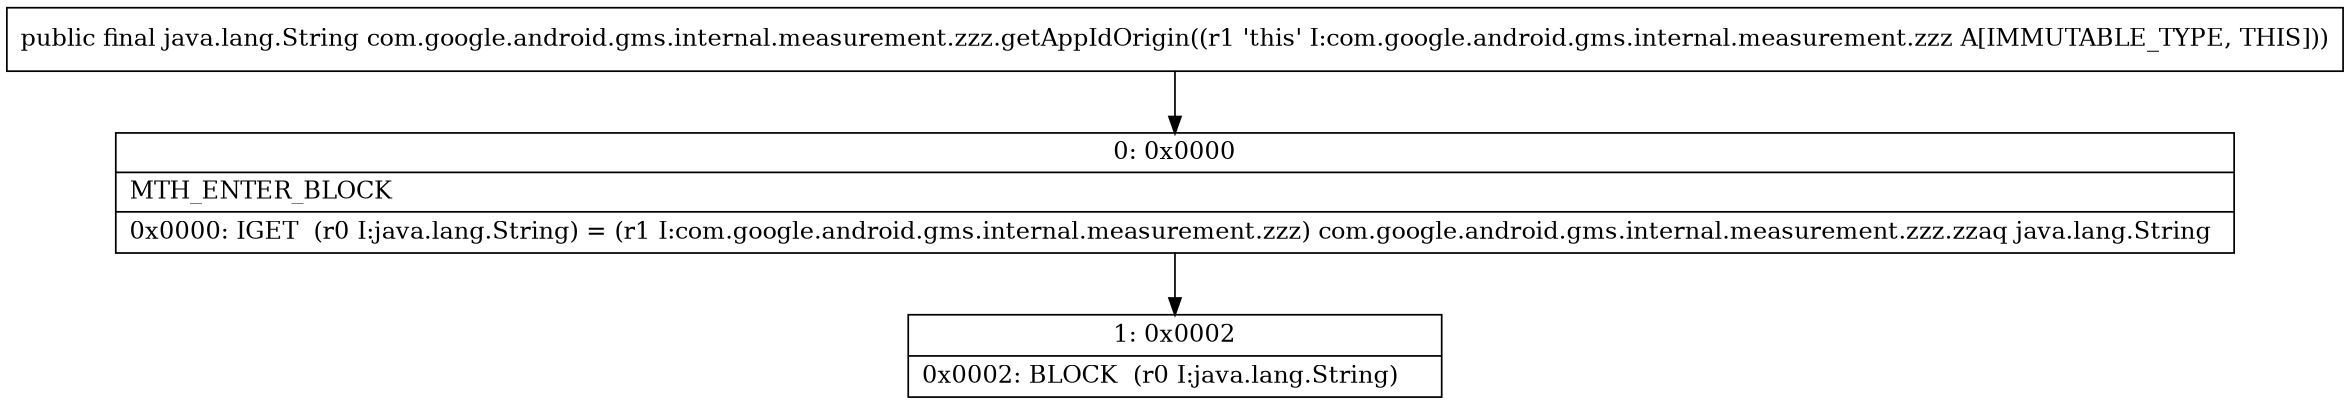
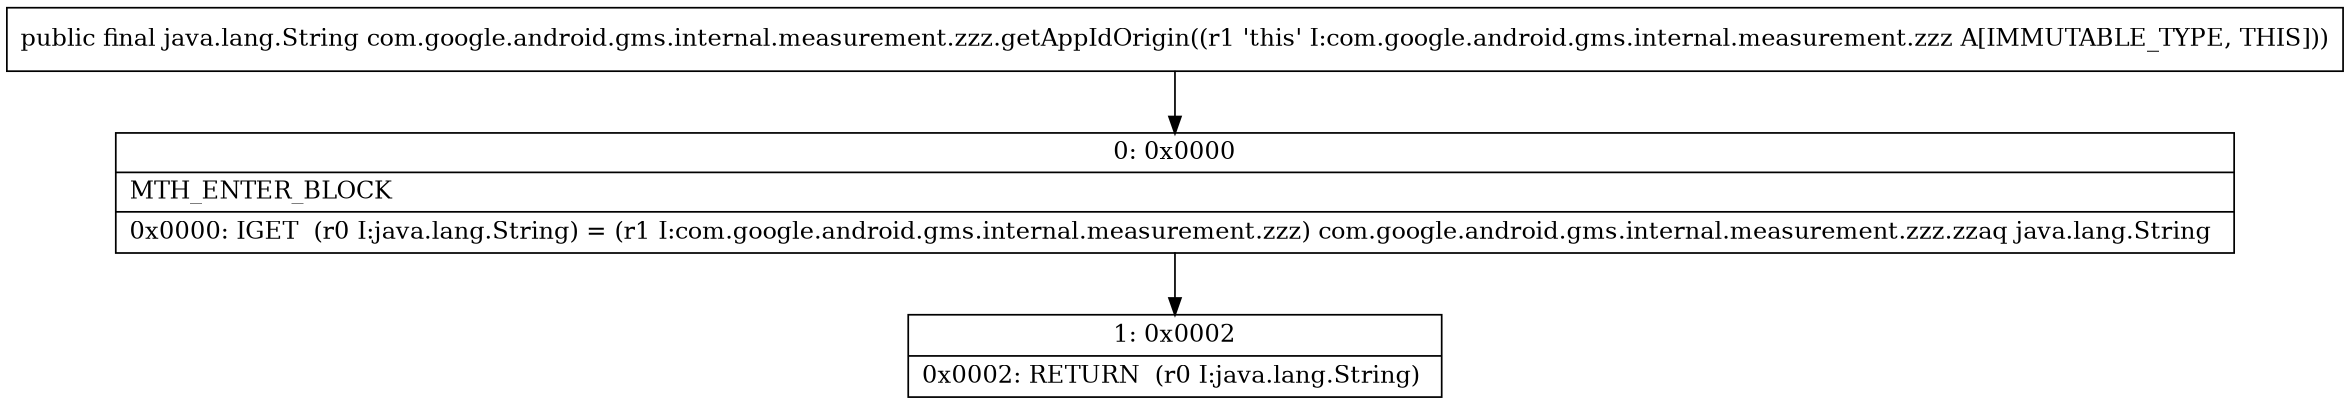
(1165, 376) -> (1175, 376)
